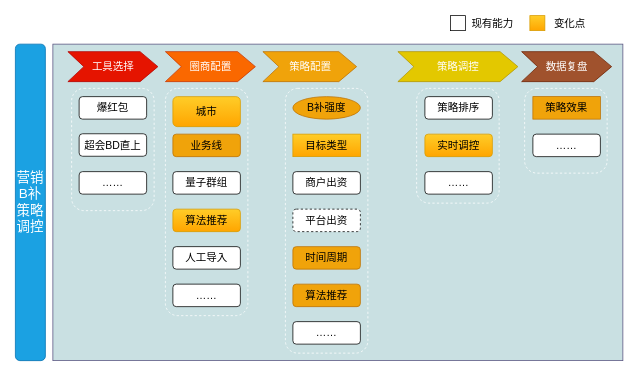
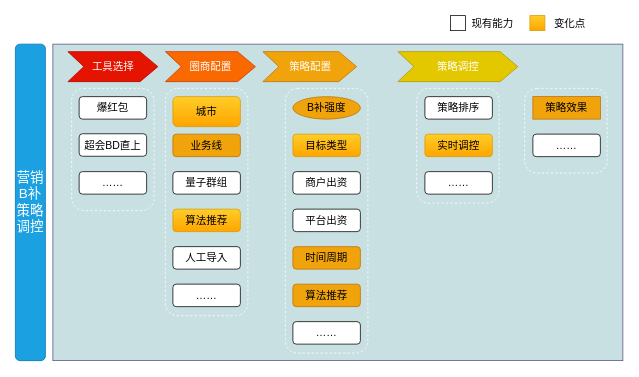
(567, 66) -> none
(327, 145) -> (327, 145)
(327, 220) -> (327, 220)
